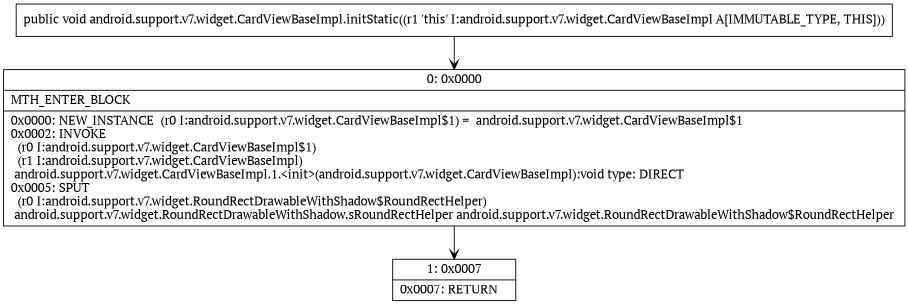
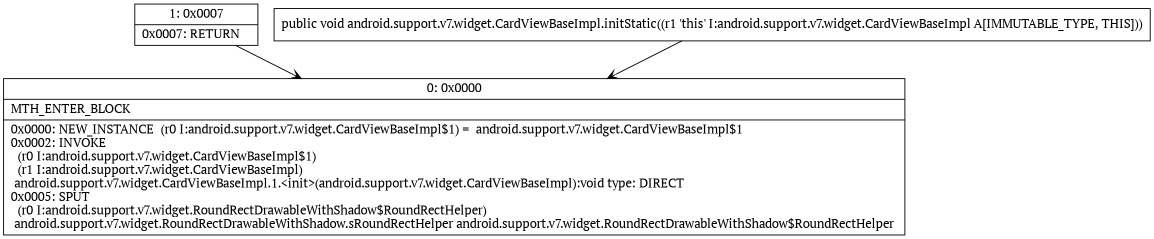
(454, 238) -> (264, 60)
